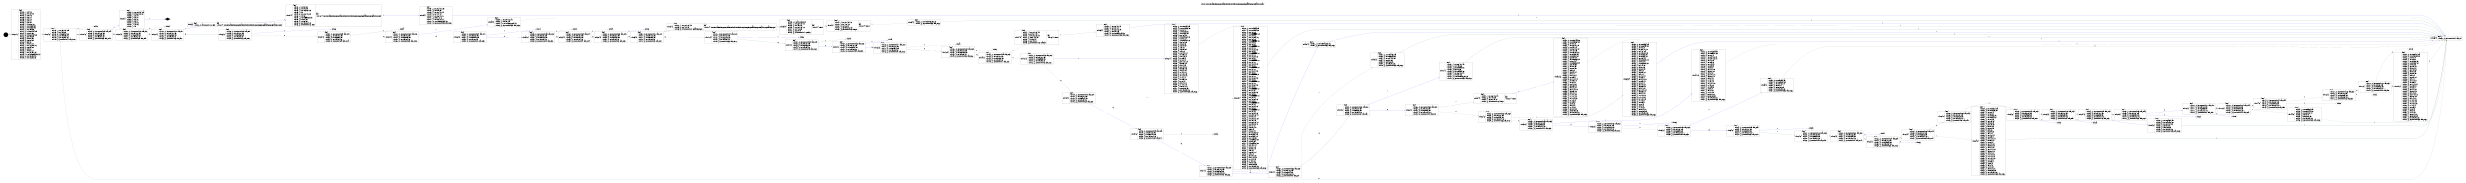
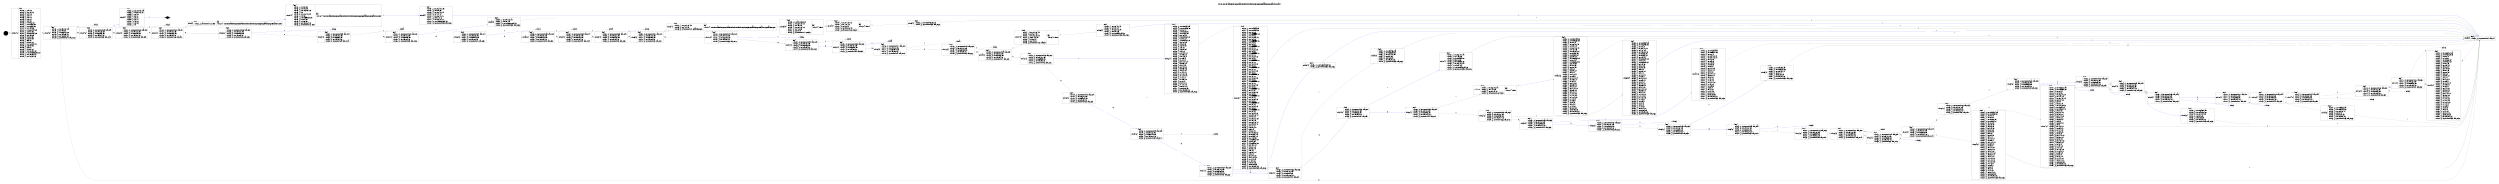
none -> (2058, 126)
